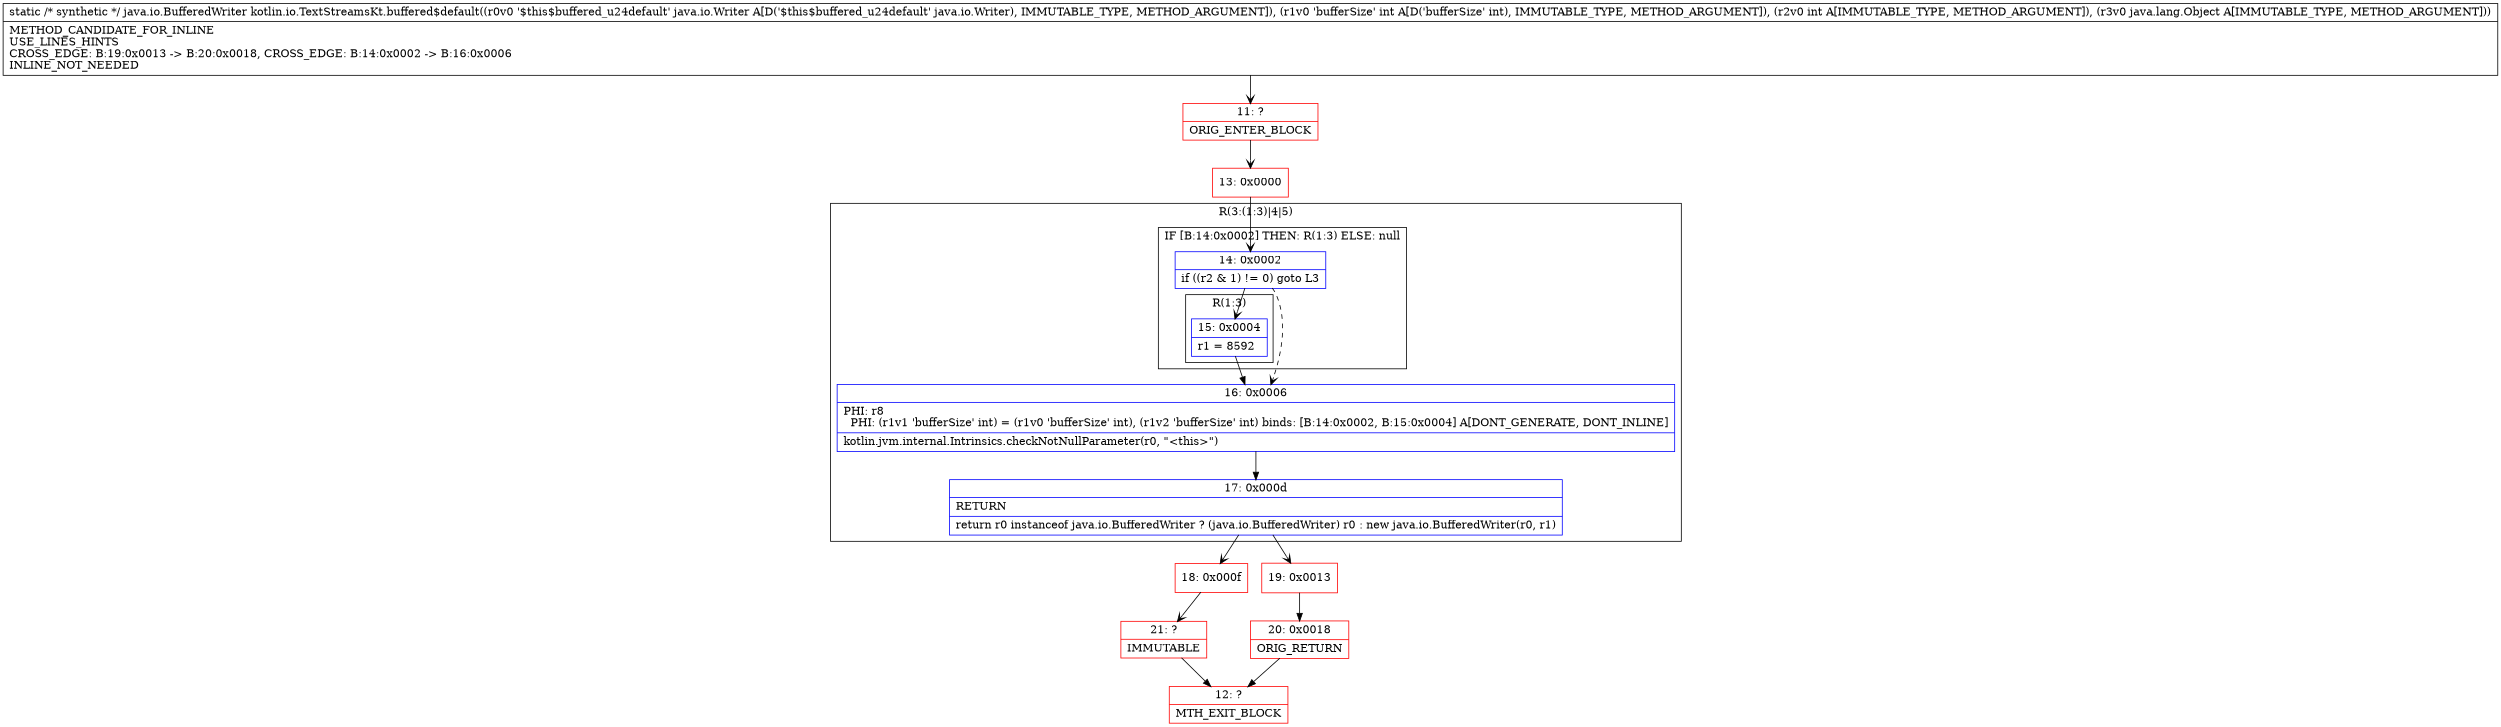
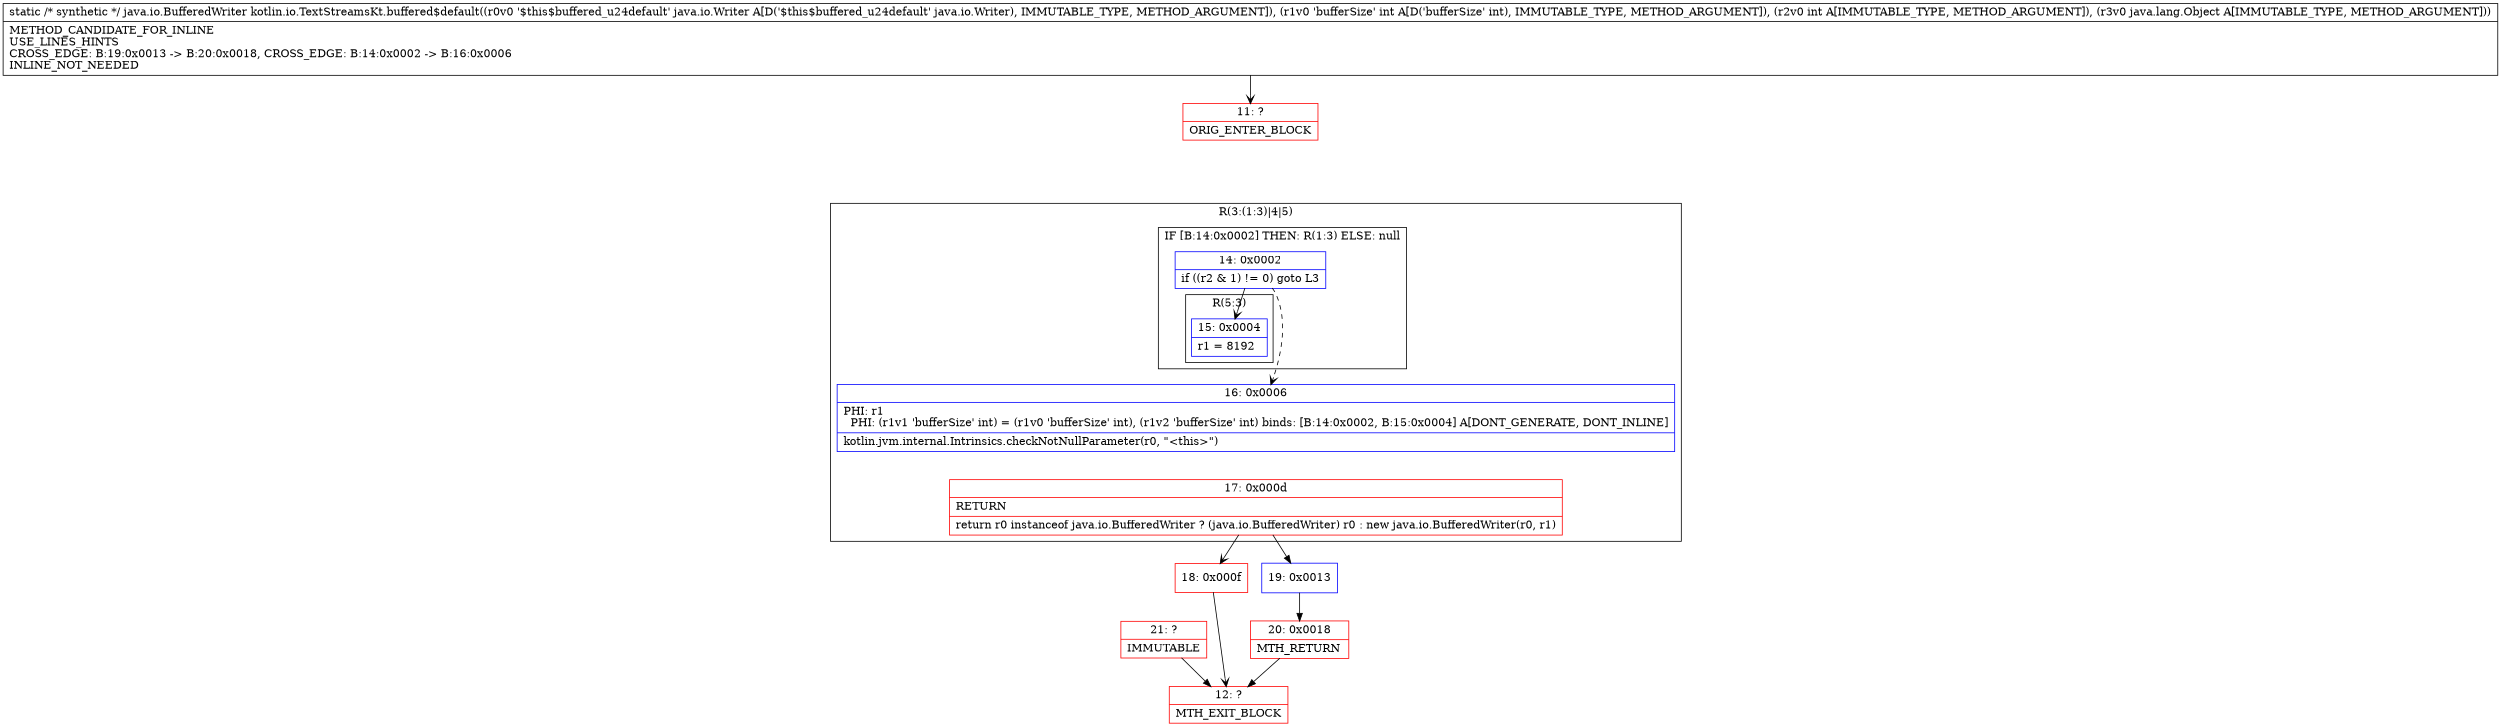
(1250, 183) -> none
(1229, 304) -> (1229, 304)
(1226, 347) -> (1226, 347)
(1239, 367) -> none
(866, 411) -> (866, 411)
(1256, 462) -> none
(1256, 507) -> (1256, 507)
(1280, 546) -> (1280, 546)
(1300, 578) -> (1300, 578)
(1192, 604) -> (1219, 635)
(1300, 649) -> (1298, 649)
